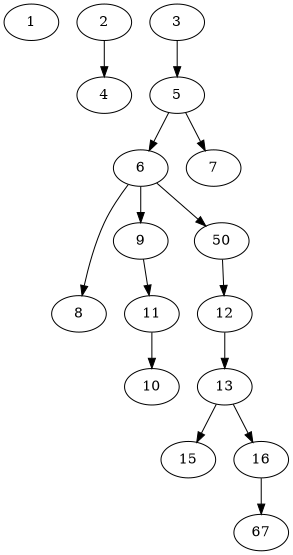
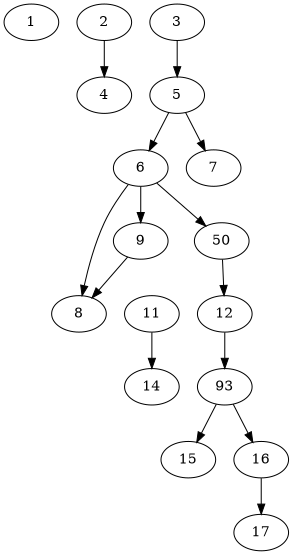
(145, 272) -> (113, 274)
(152, 387) -> (152, 387)
(225, 387) -> (225, 387)
(261, 533) -> (261, 533)
